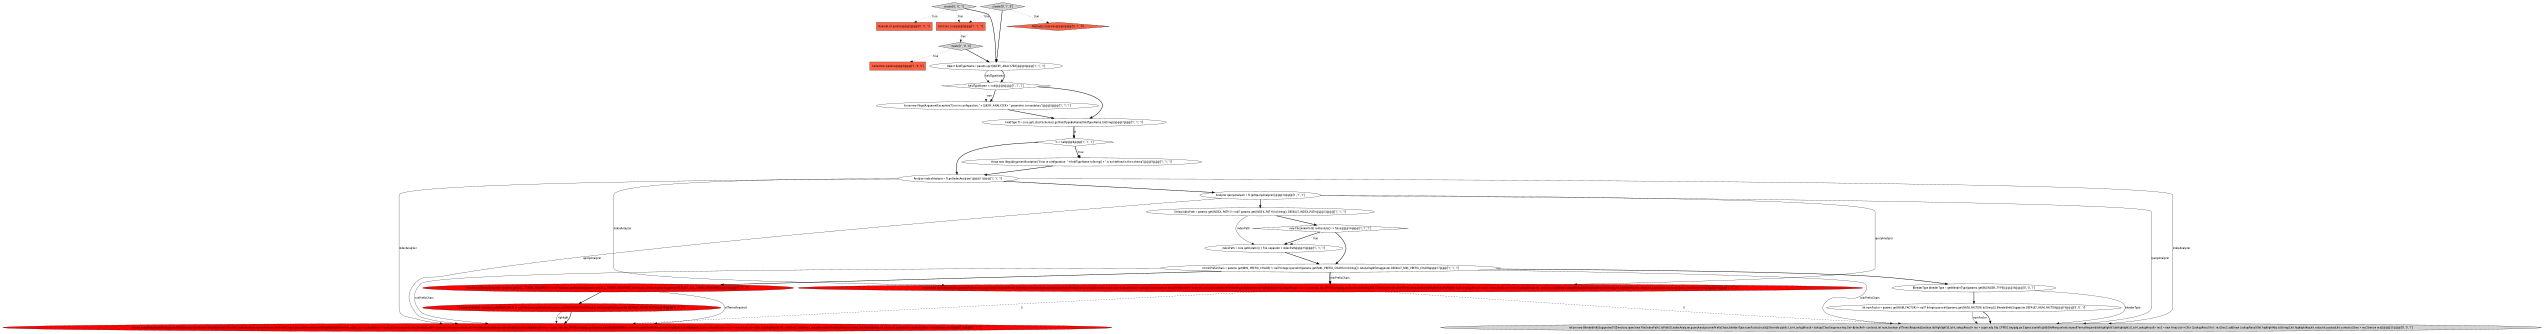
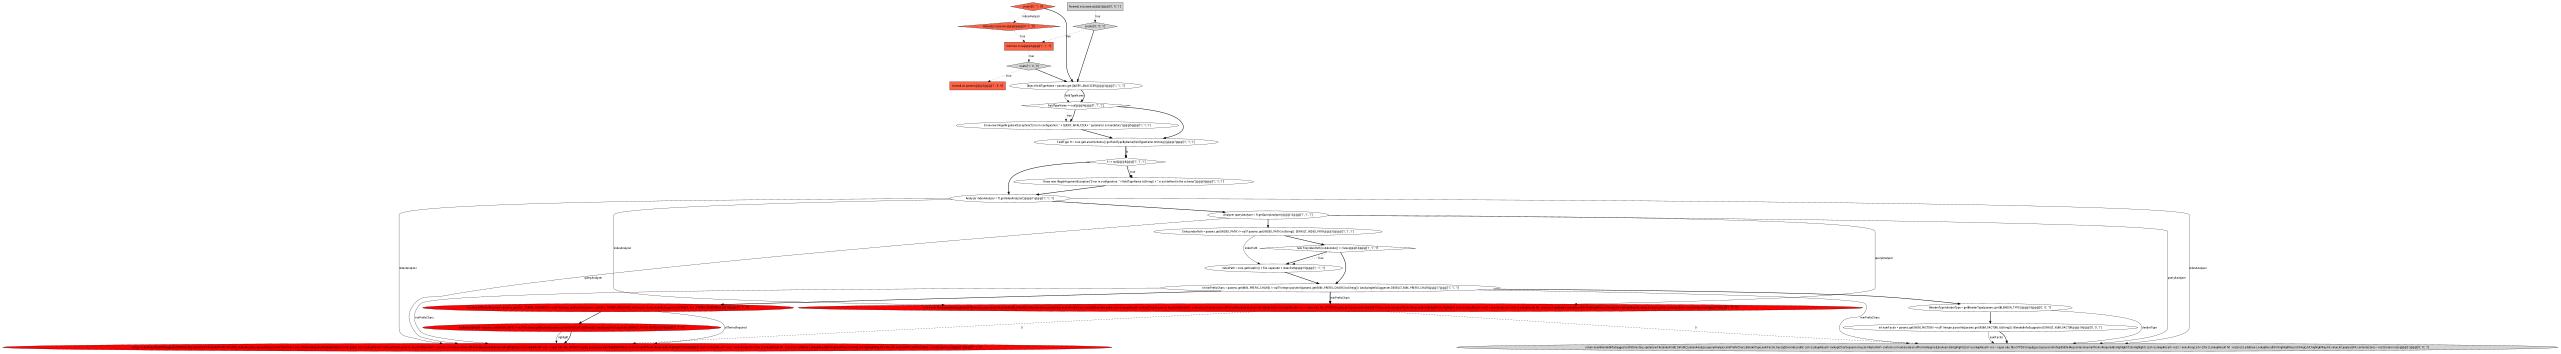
(1003, 7) -> (1033, 7)
(932, 15) -> (1095, 15)
(984, 15) -> (1018, 35)
(1037, 17) -> (1031, 17)
(904, 26) -> (1095, 7)
